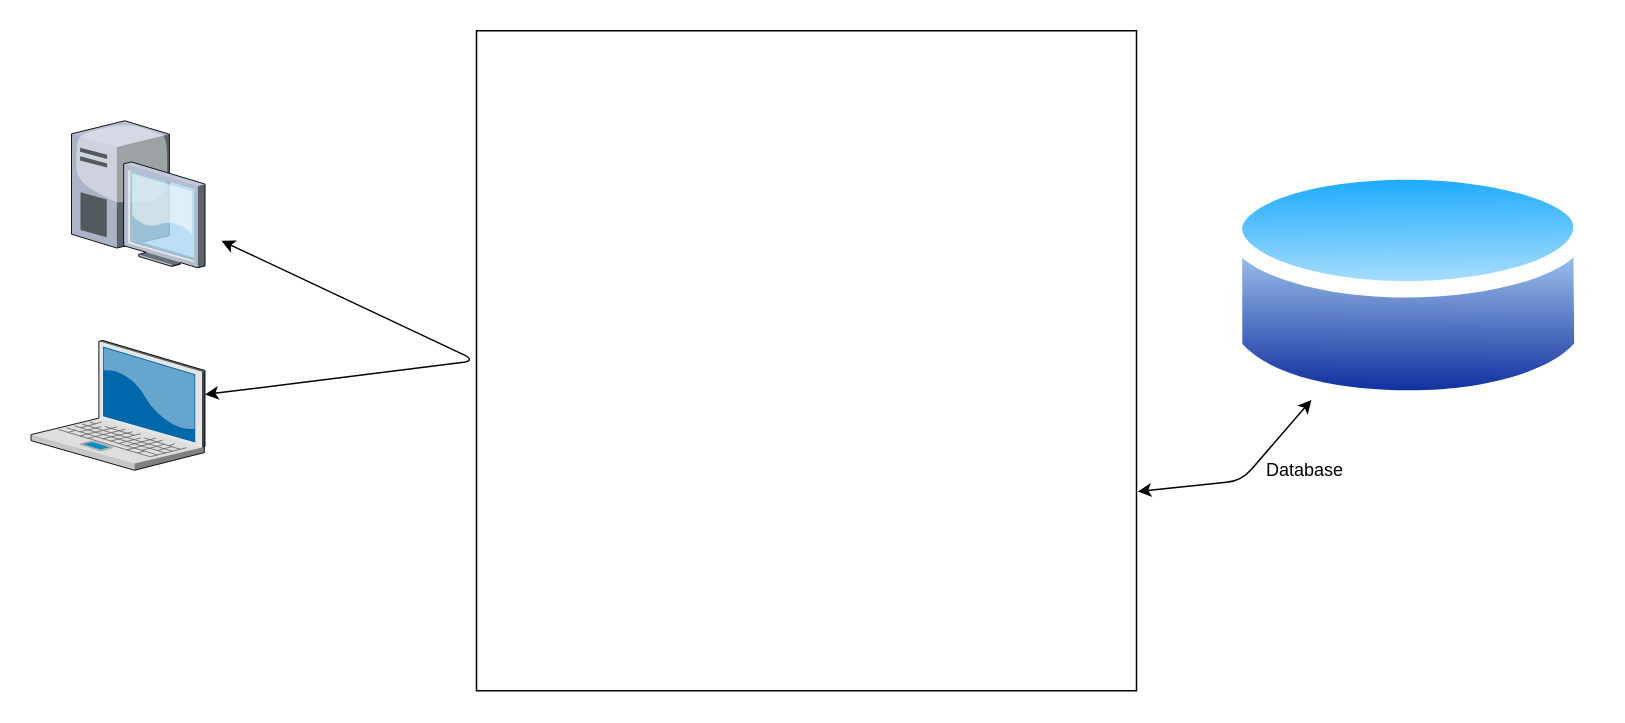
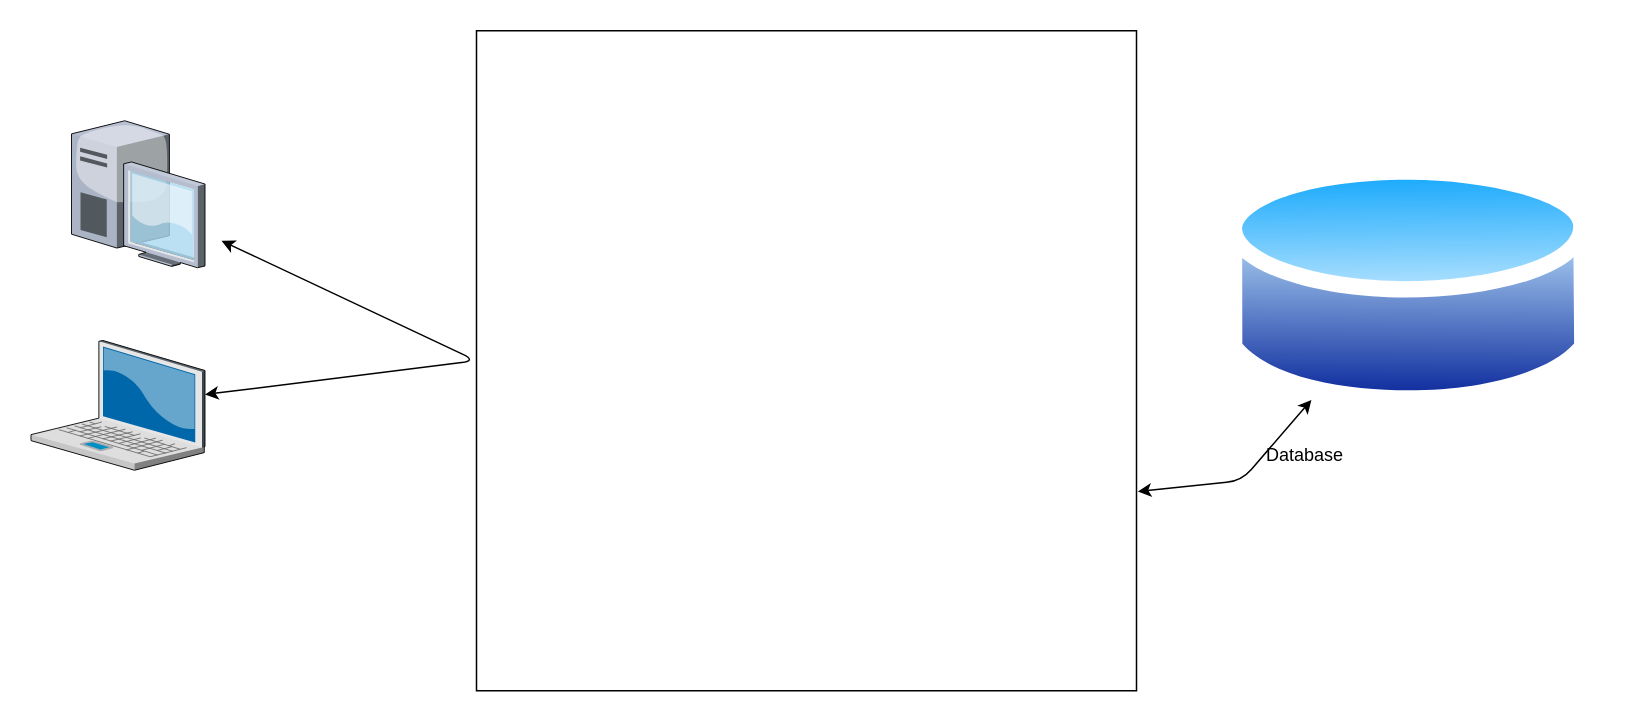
(1304, 470) -> (1304, 455)
